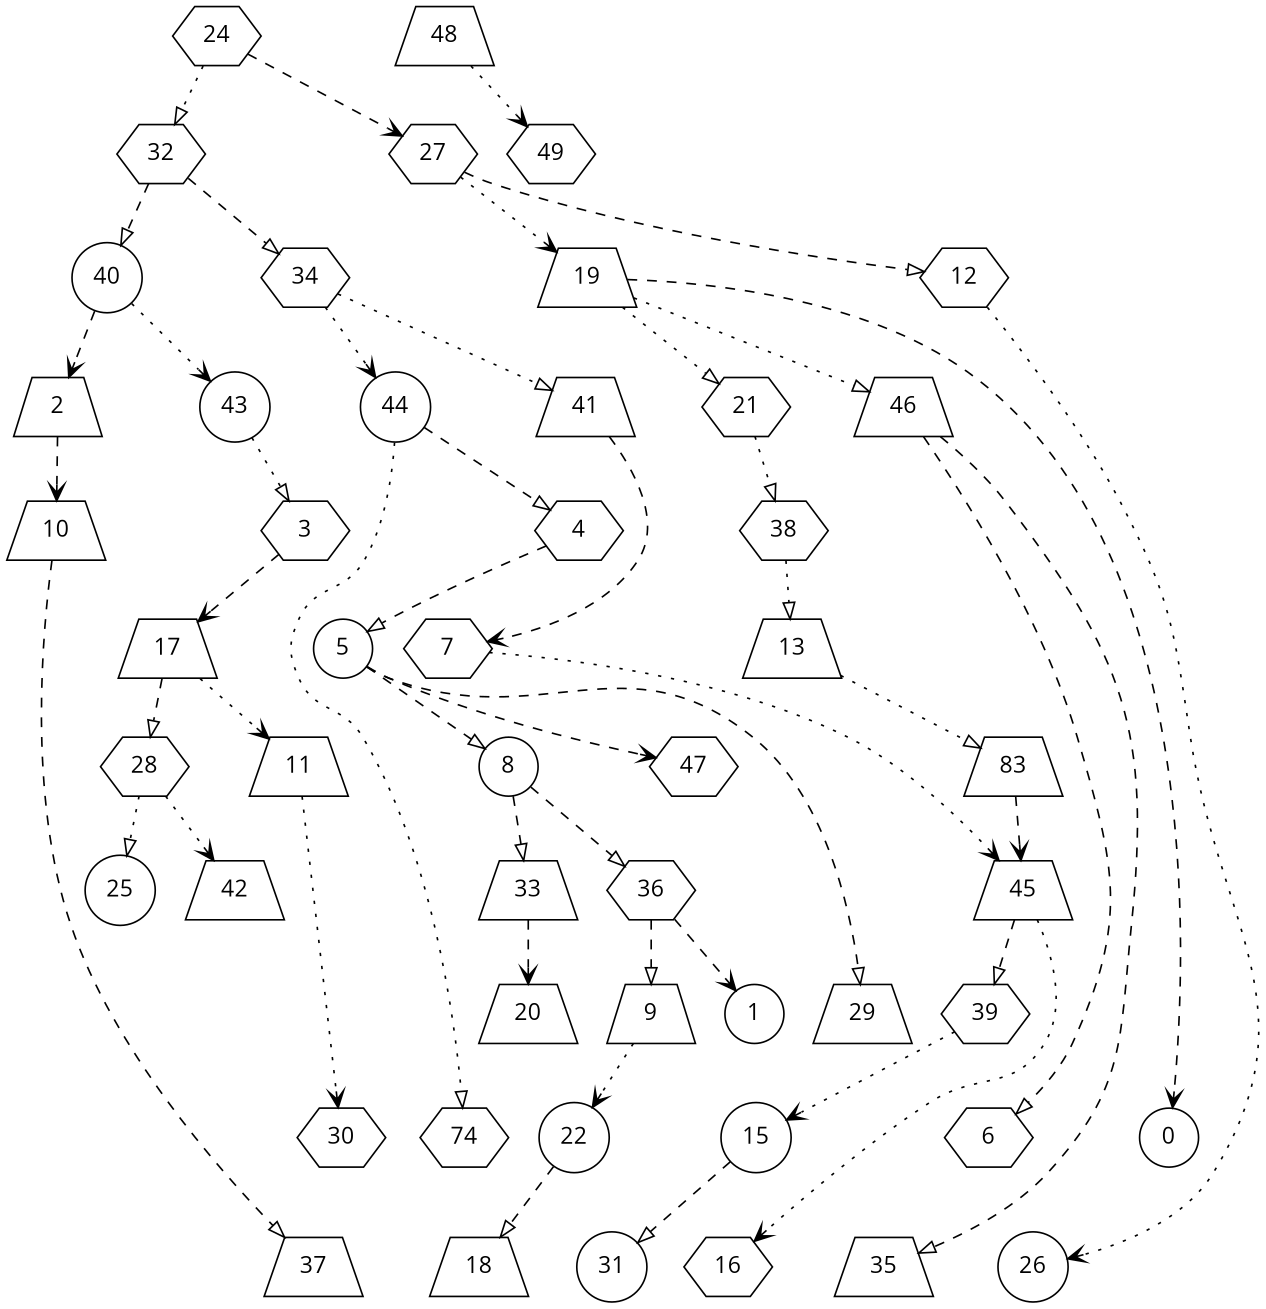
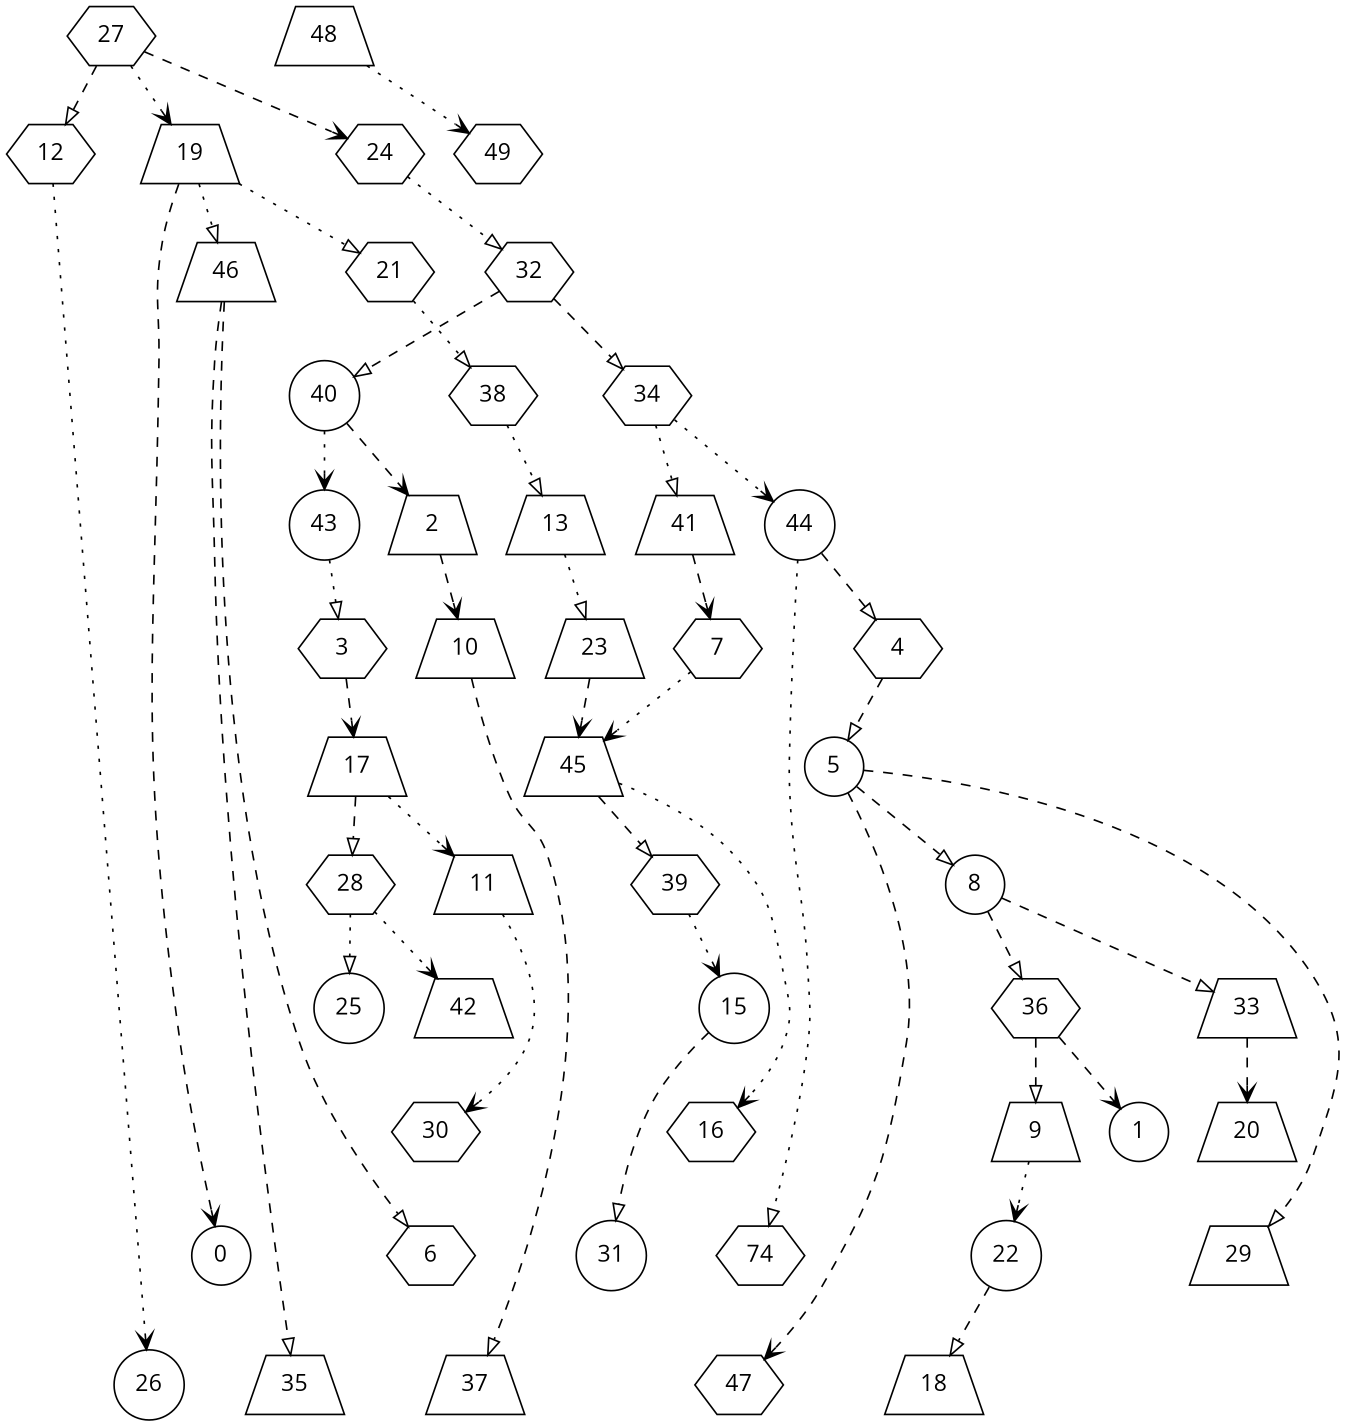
(318, 91) -> (238, 92)
(1013, 767) -> (595, 649)
